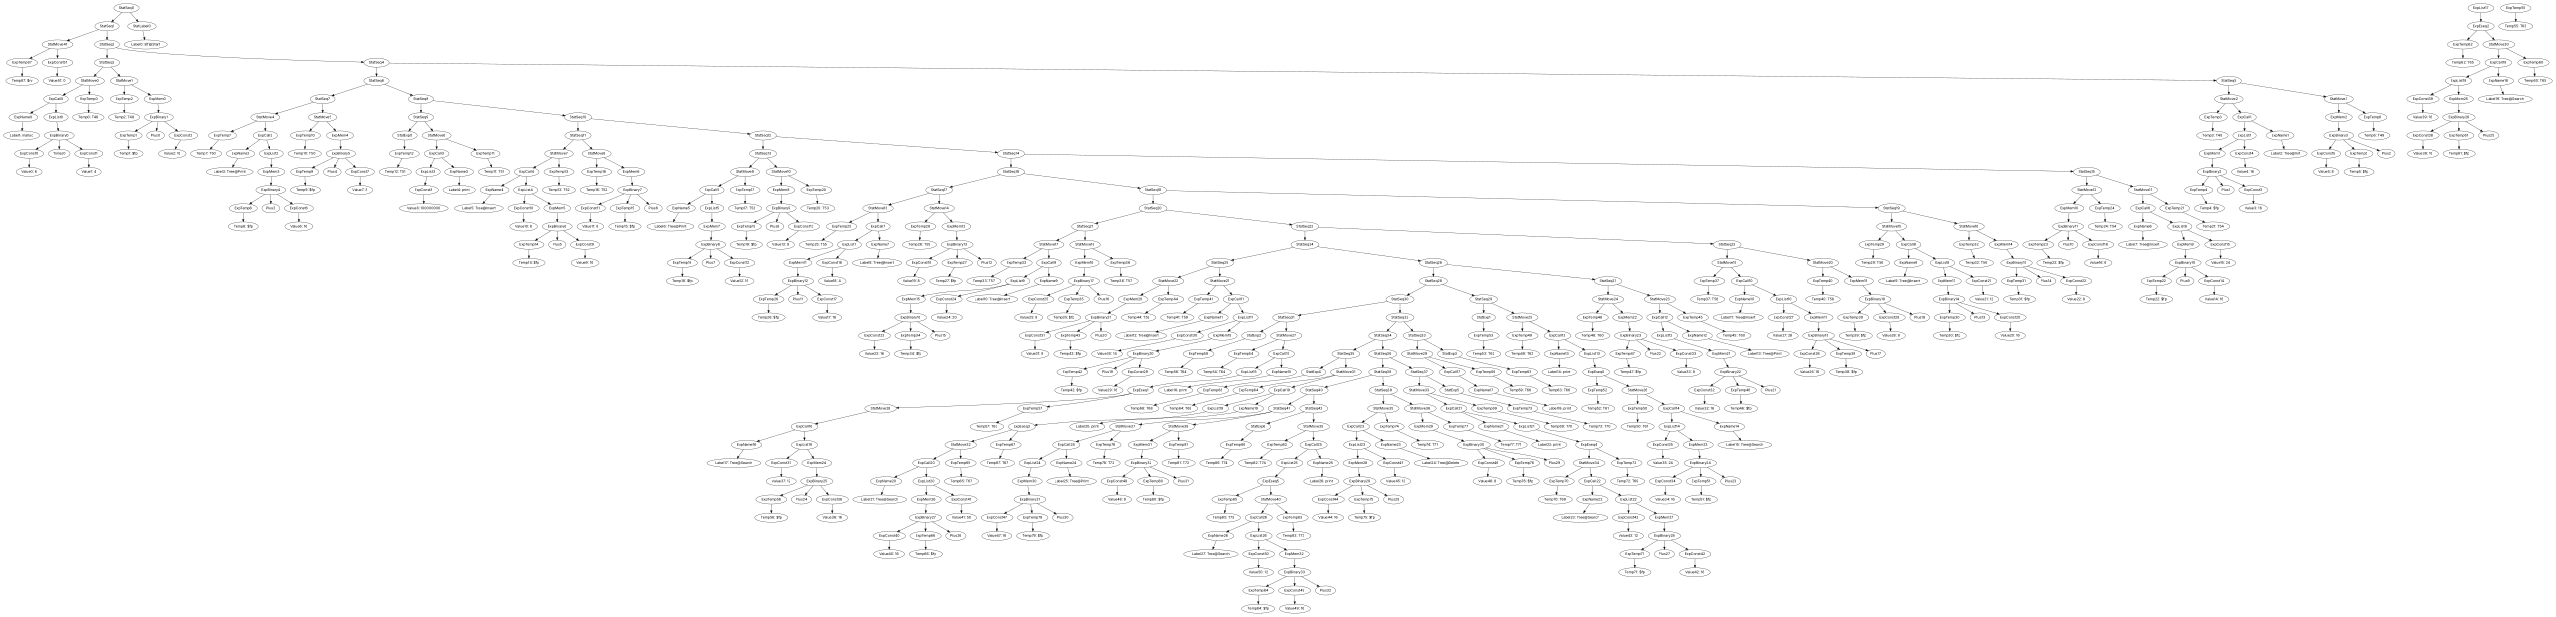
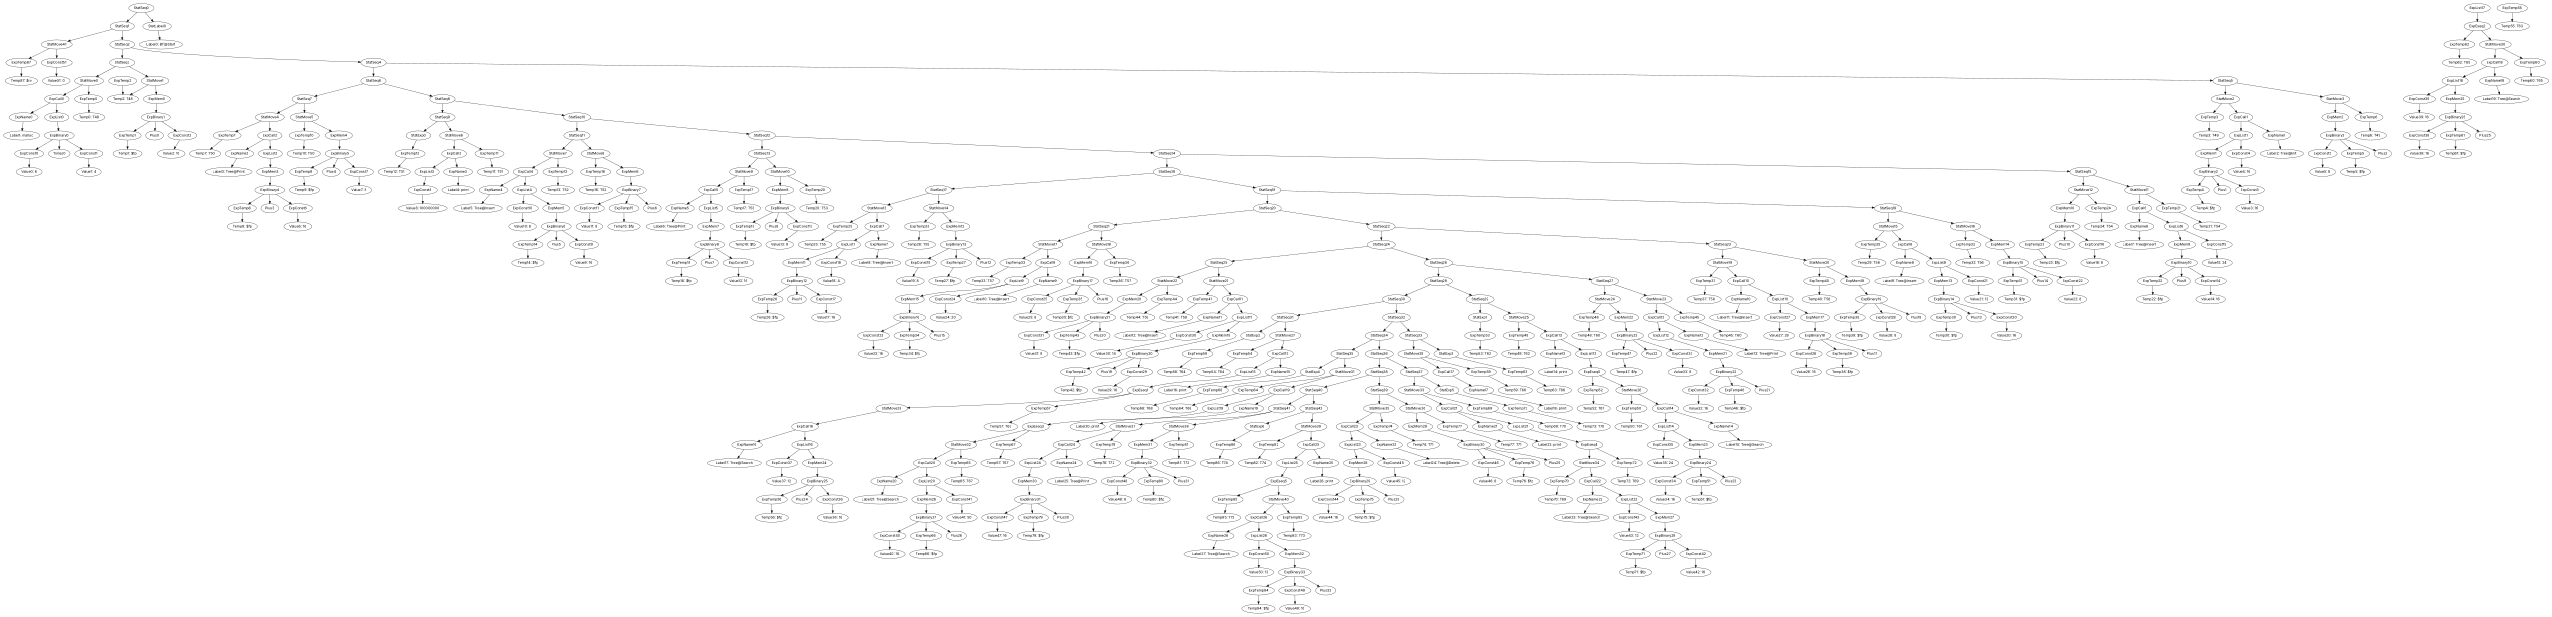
(124, 89) -> (140, 89)
